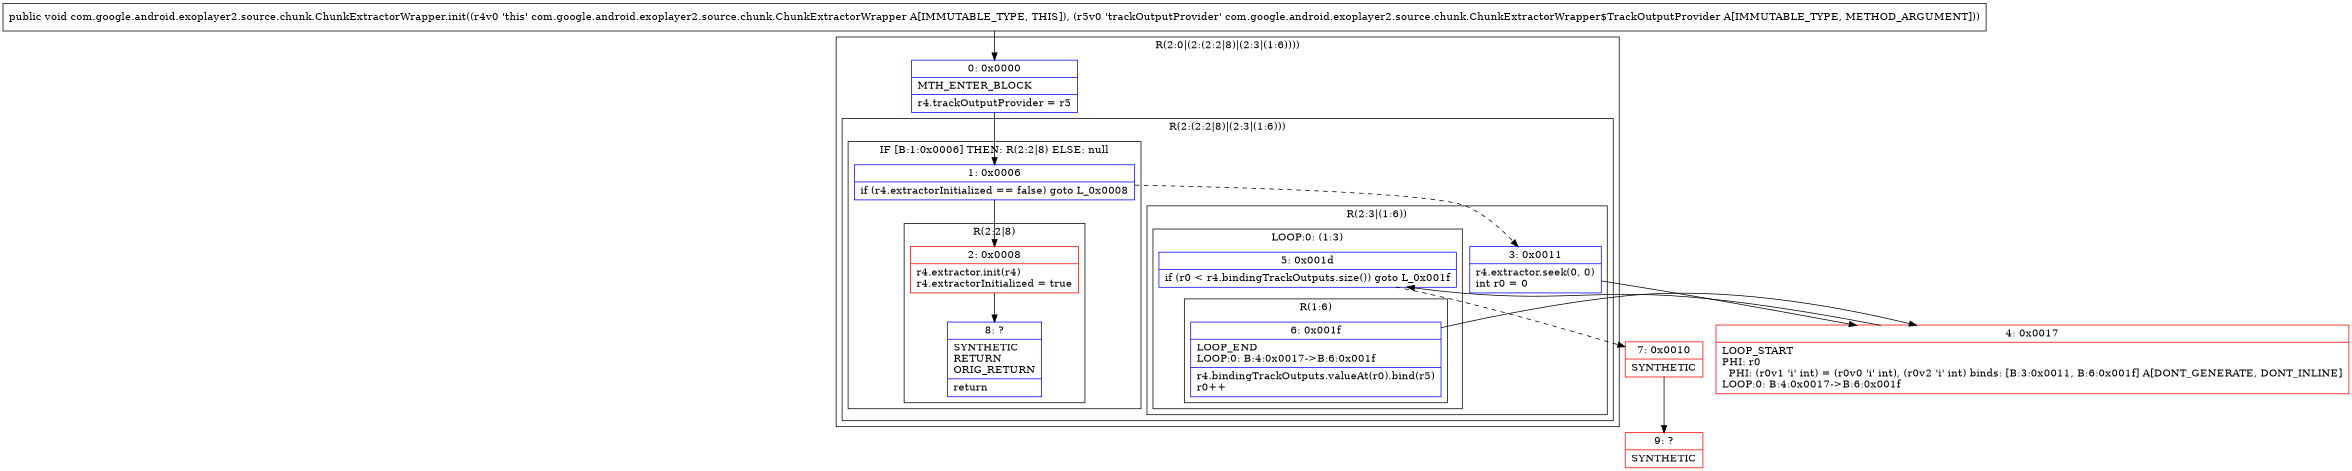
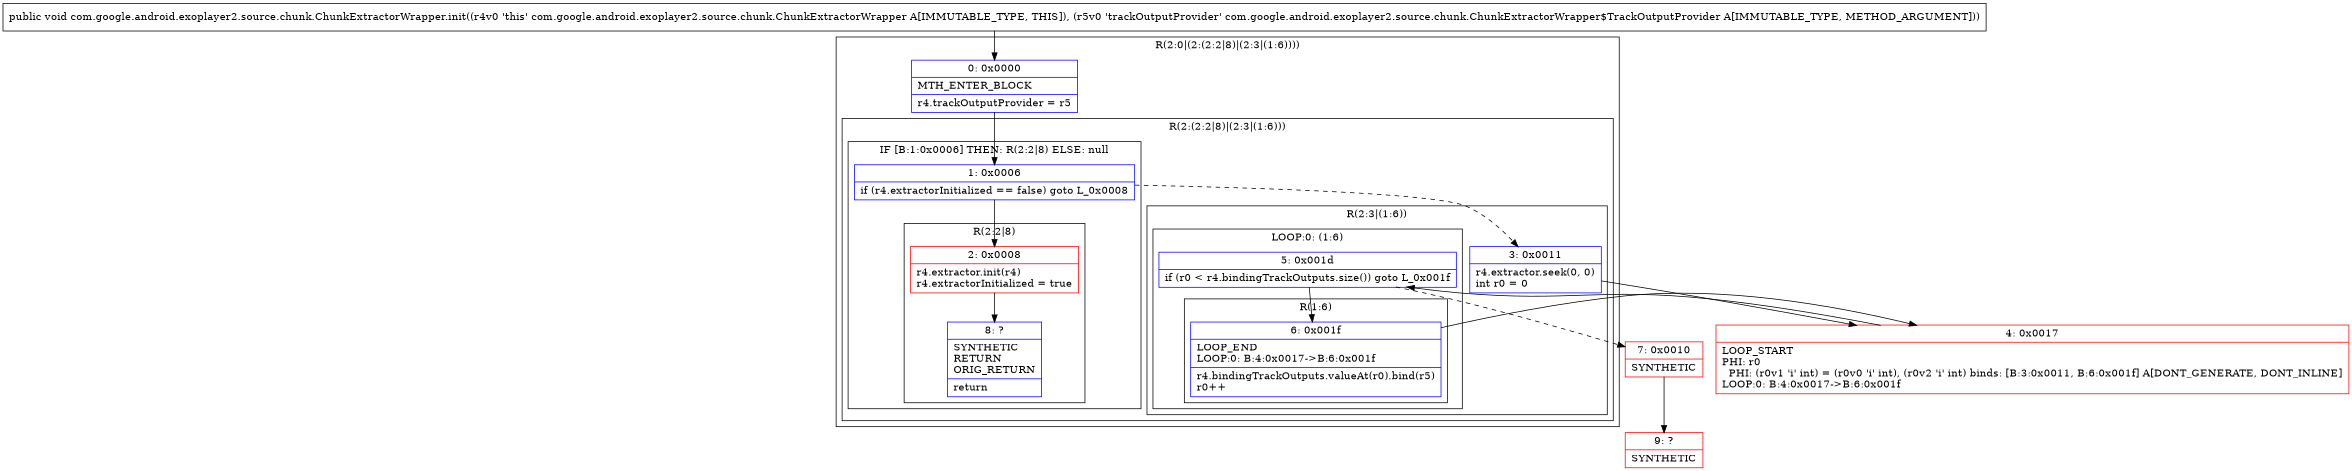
(1308, 238) -> (1308, 238)
none -> (1311, 304)
